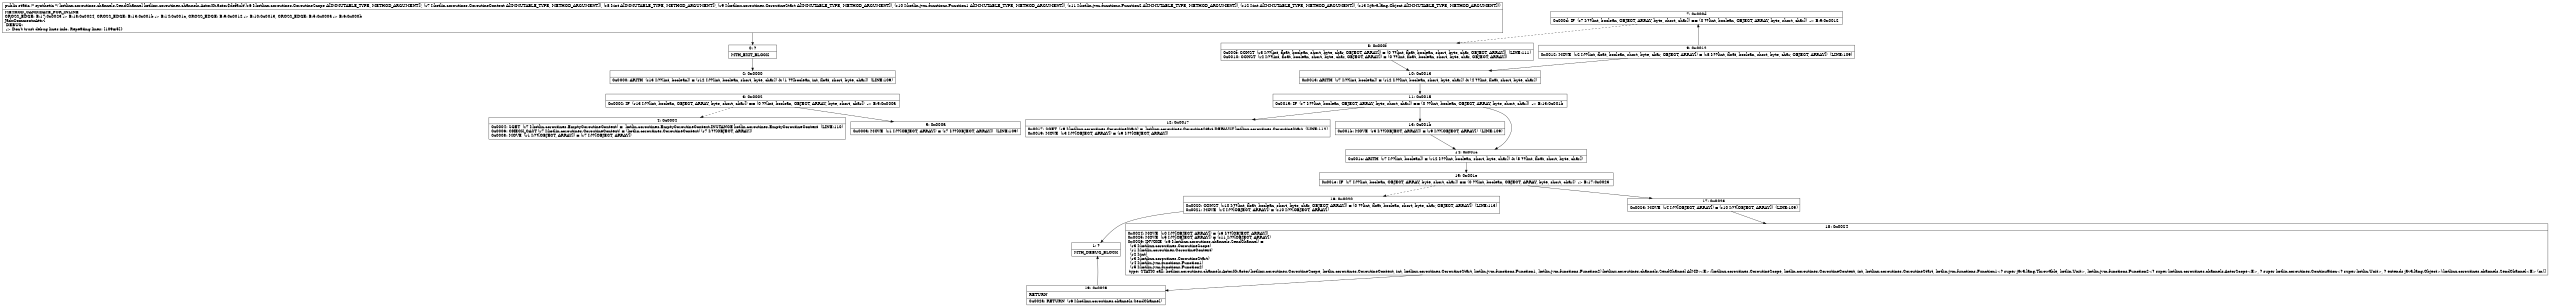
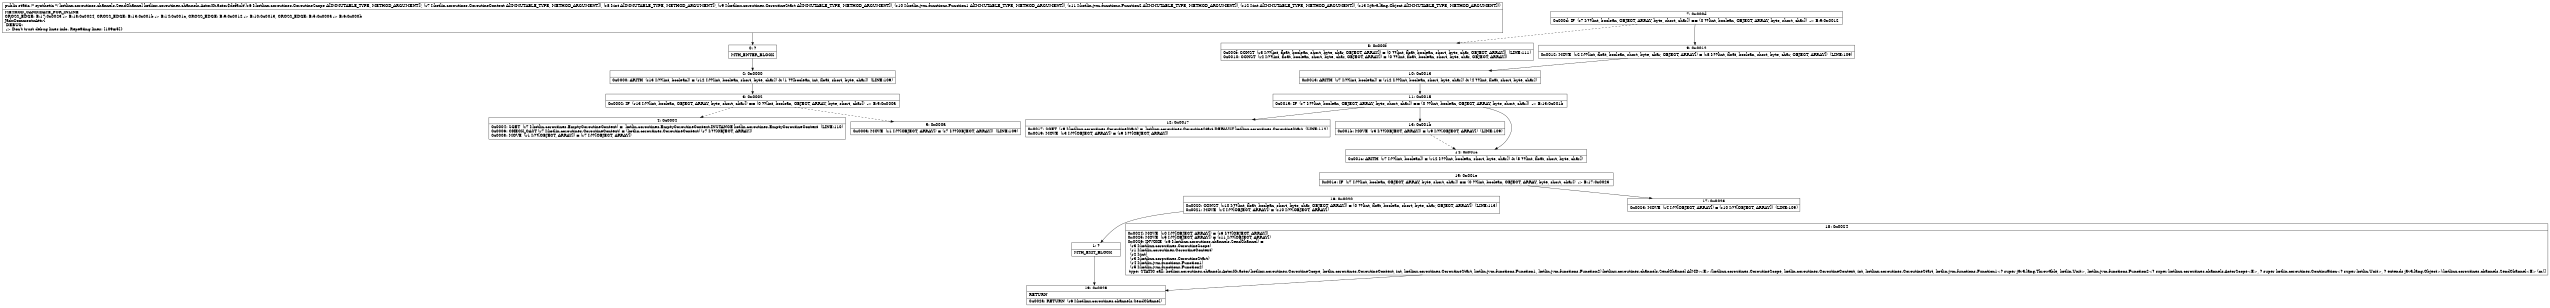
(1698, 36) -> (1695, 33)
(750, 55) -> (753, 55)
(1399, 65) -> none
none -> (753, 88)
(843, 114) -> (843, 114)
(1442, 141) -> (1442, 141)
(1466, 166) -> none
(1411, 191) -> none
(1747, 217) -> none
(1096, 253) -> (1093, 253)
(1098, 272) -> (1094, 269)
